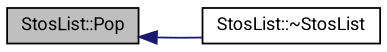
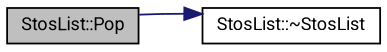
(180, 38) -> (162, 14)
